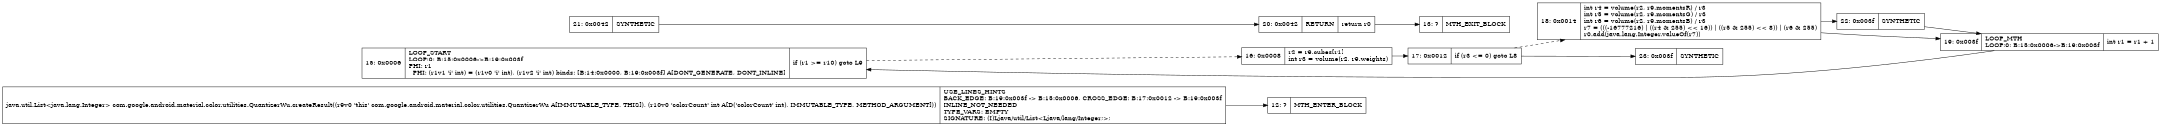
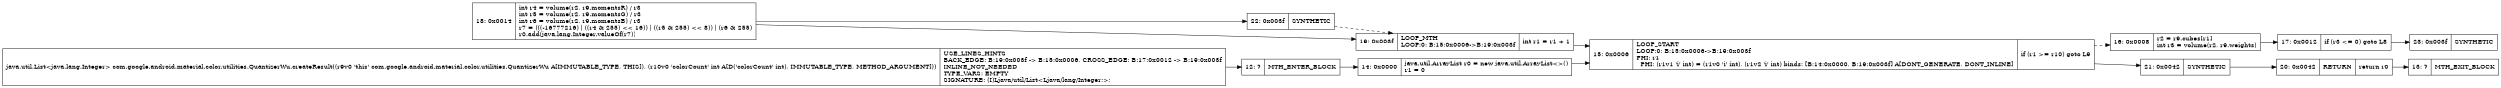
(1950, 30) -> (1362, 30)
(1537, 44) -> none
none -> (2115, 65)
none -> (1465, 67)
